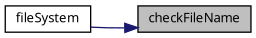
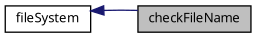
(108, 28) -> (121, 10)
